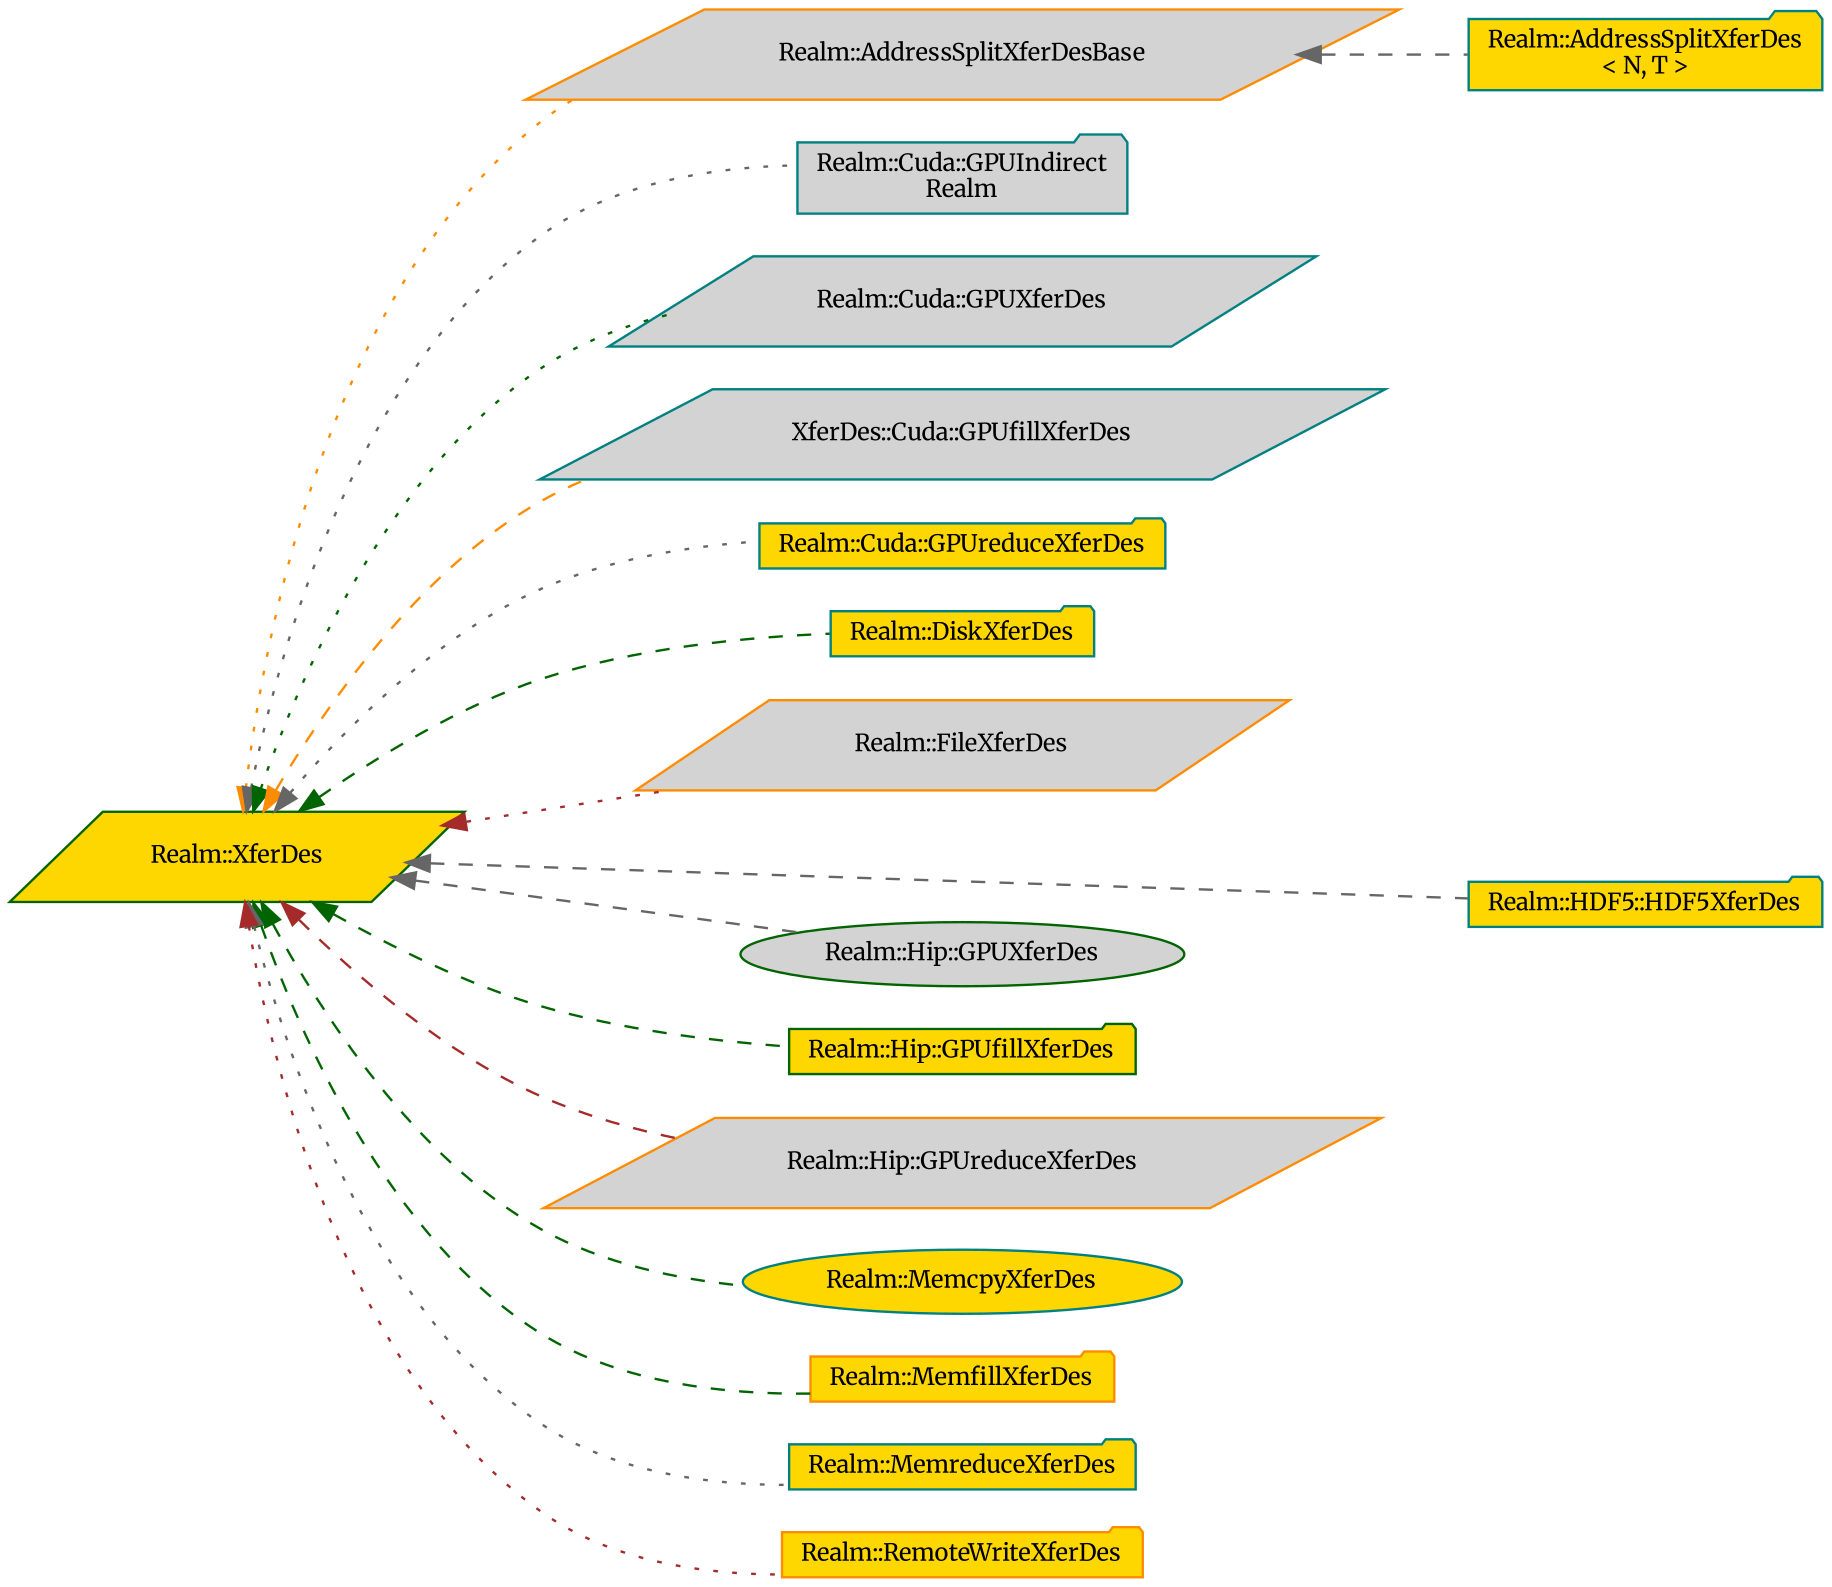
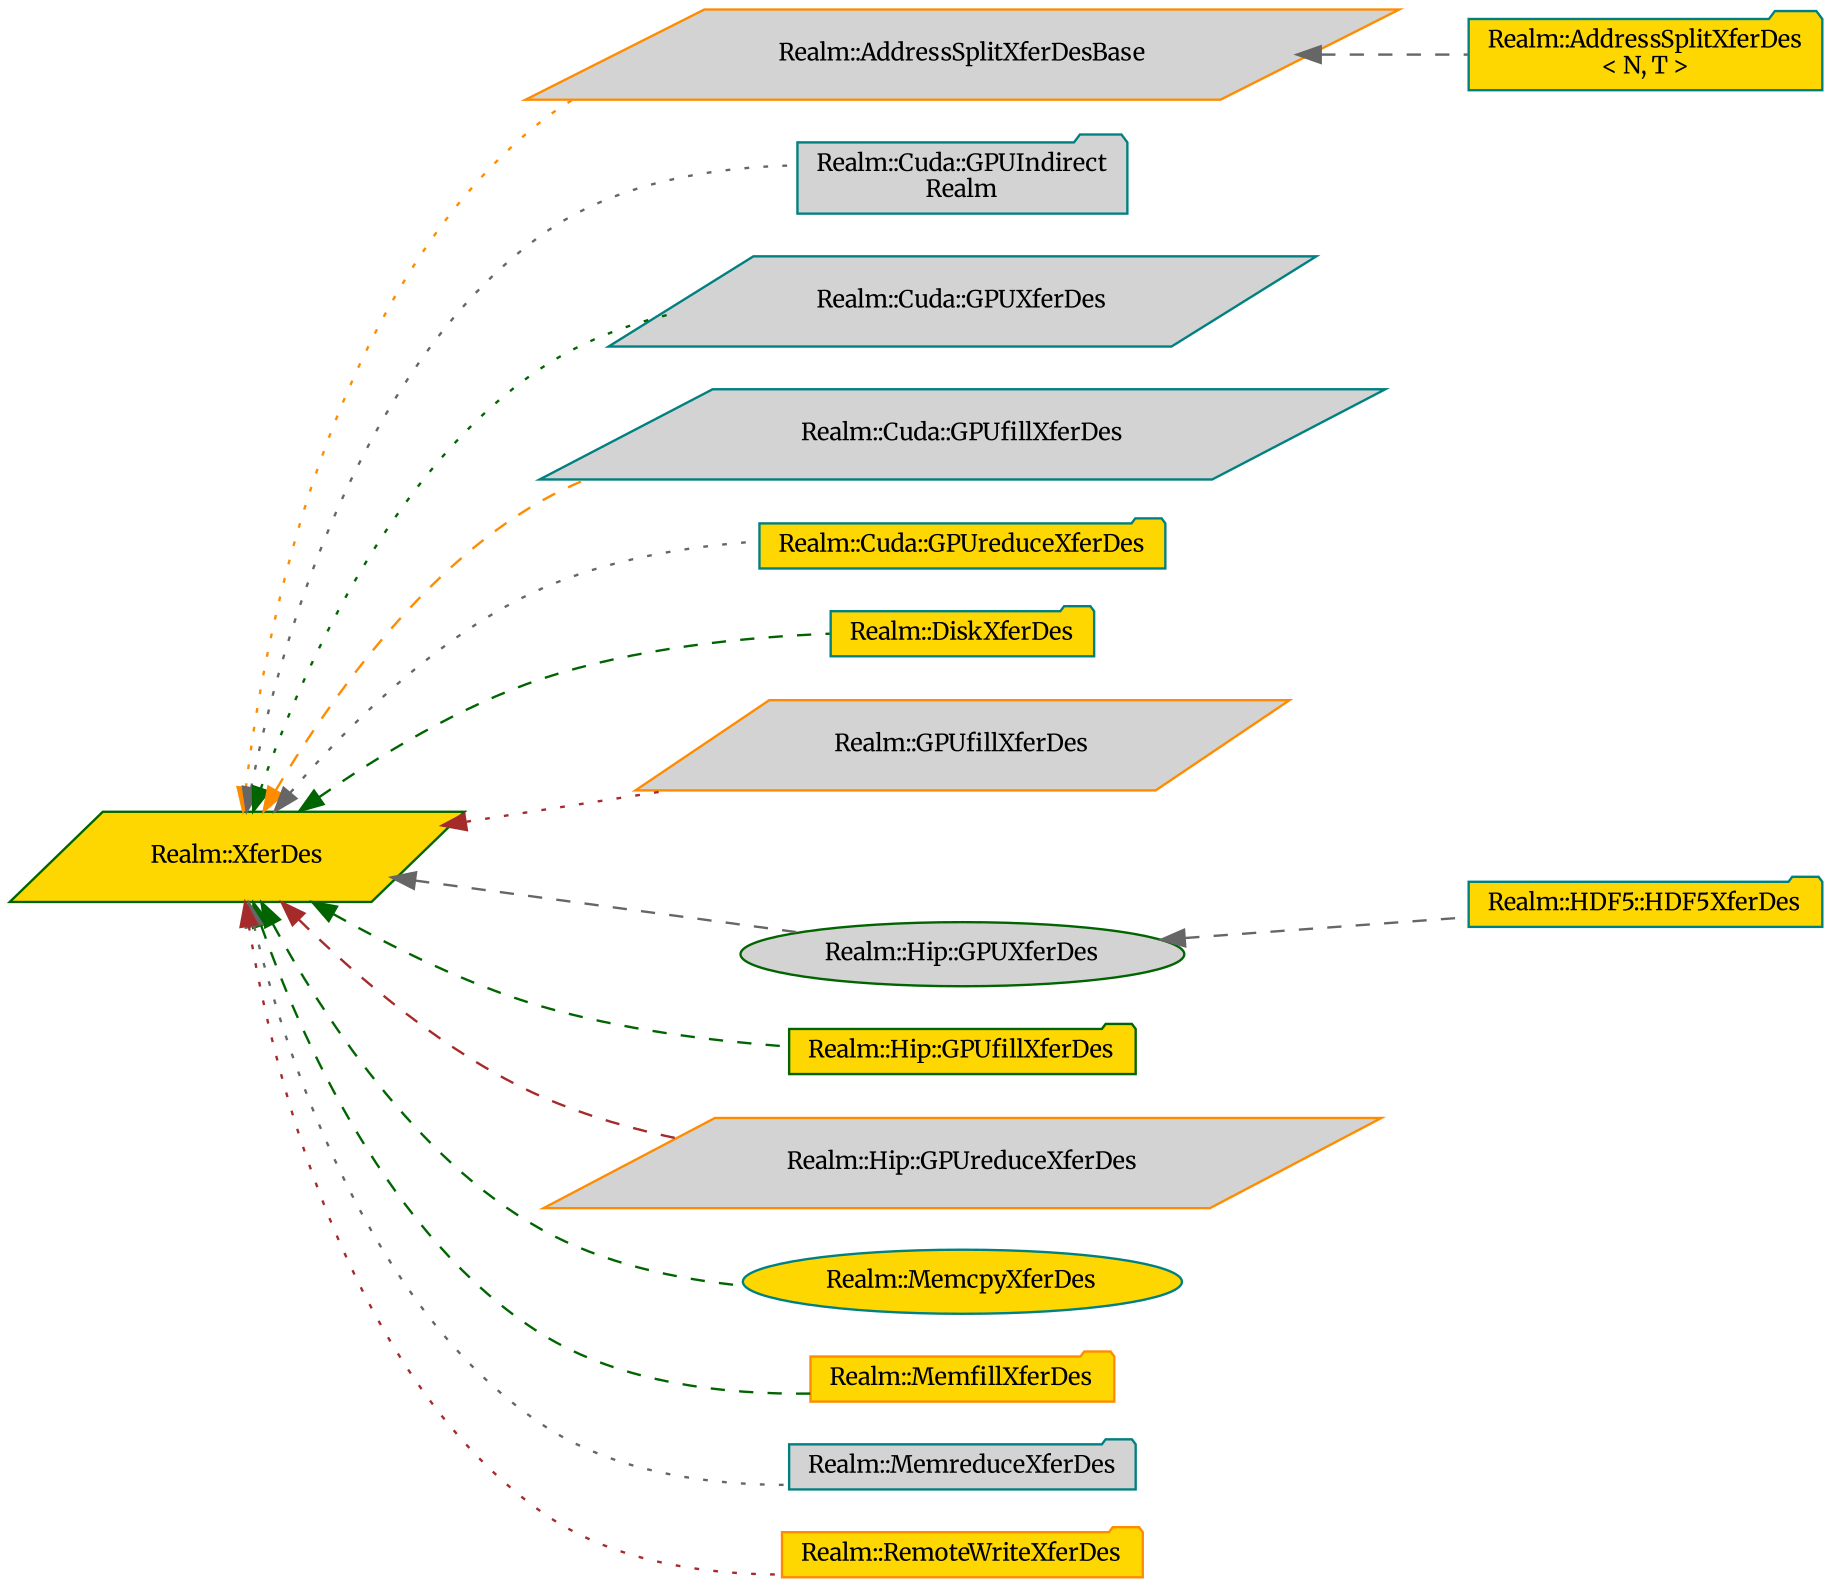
(962, 434) -> (962, 434)
(962, 745) -> (962, 745)
(949, 881) -> (1327, 928)
(962, 1467) -> (962, 1467)
